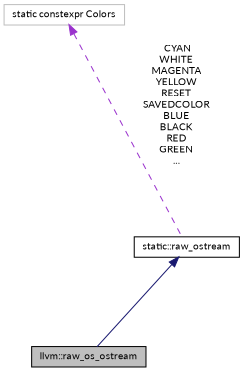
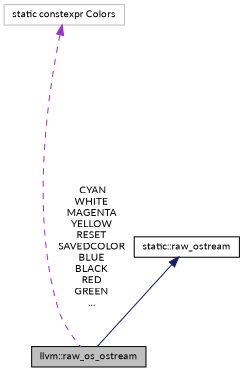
(128, 135) -> (43, 194)
